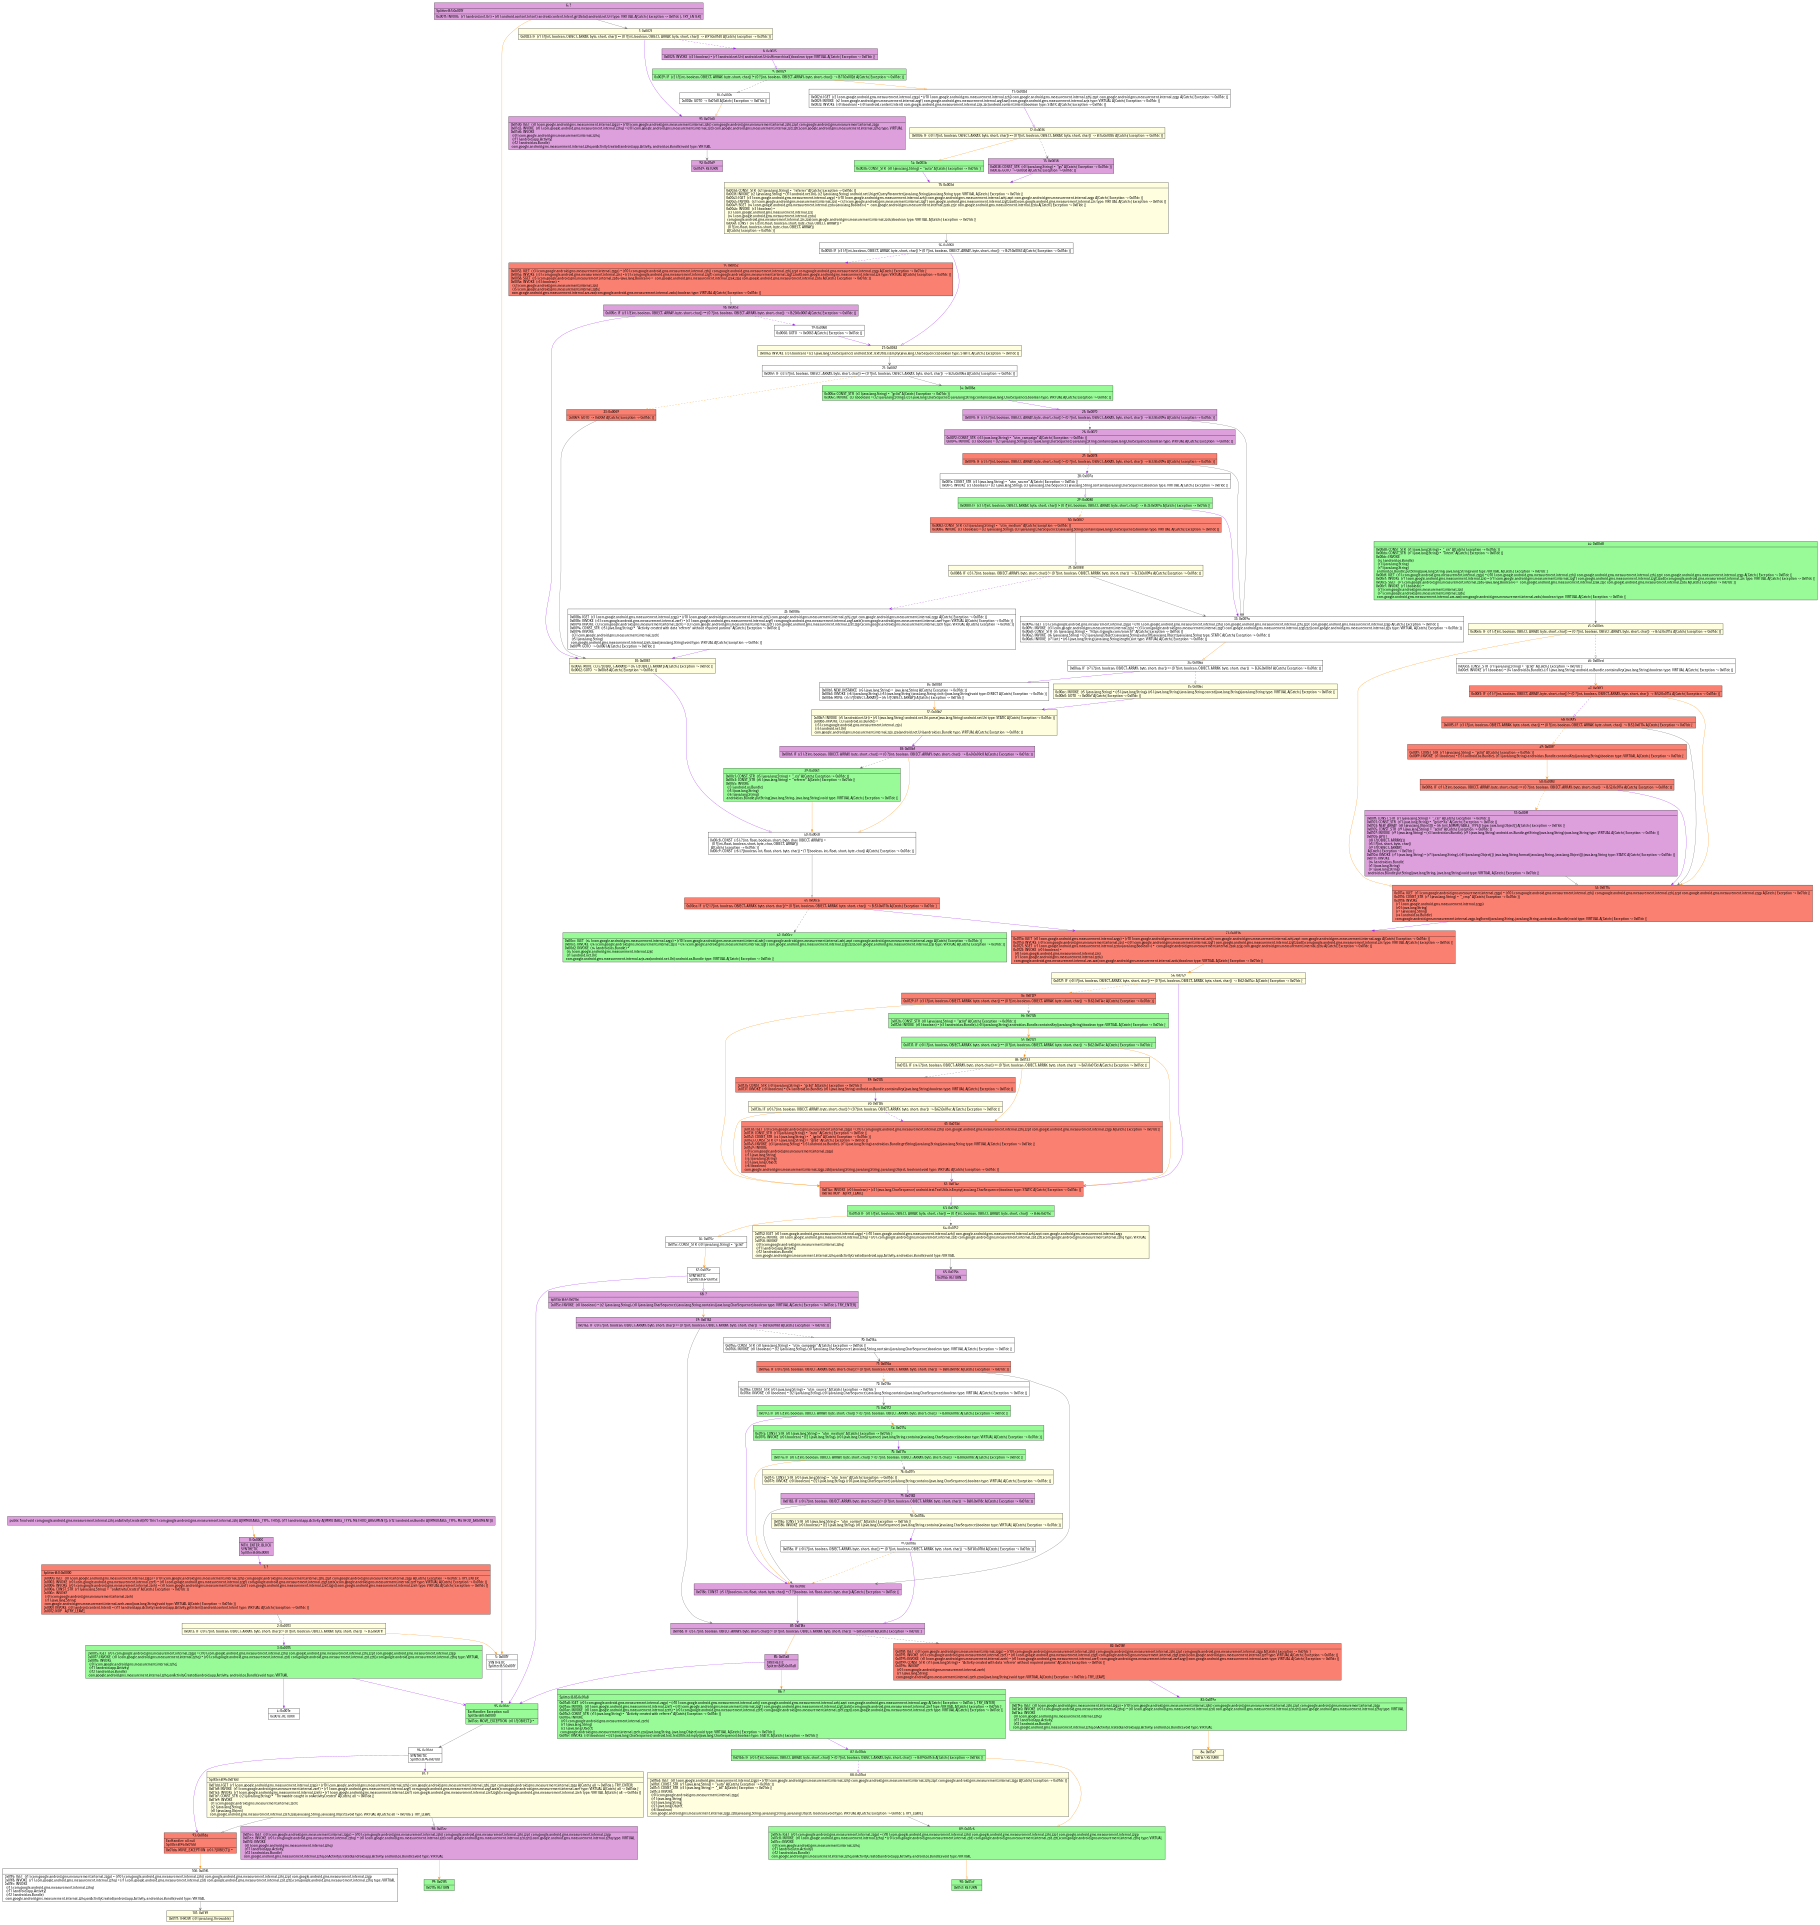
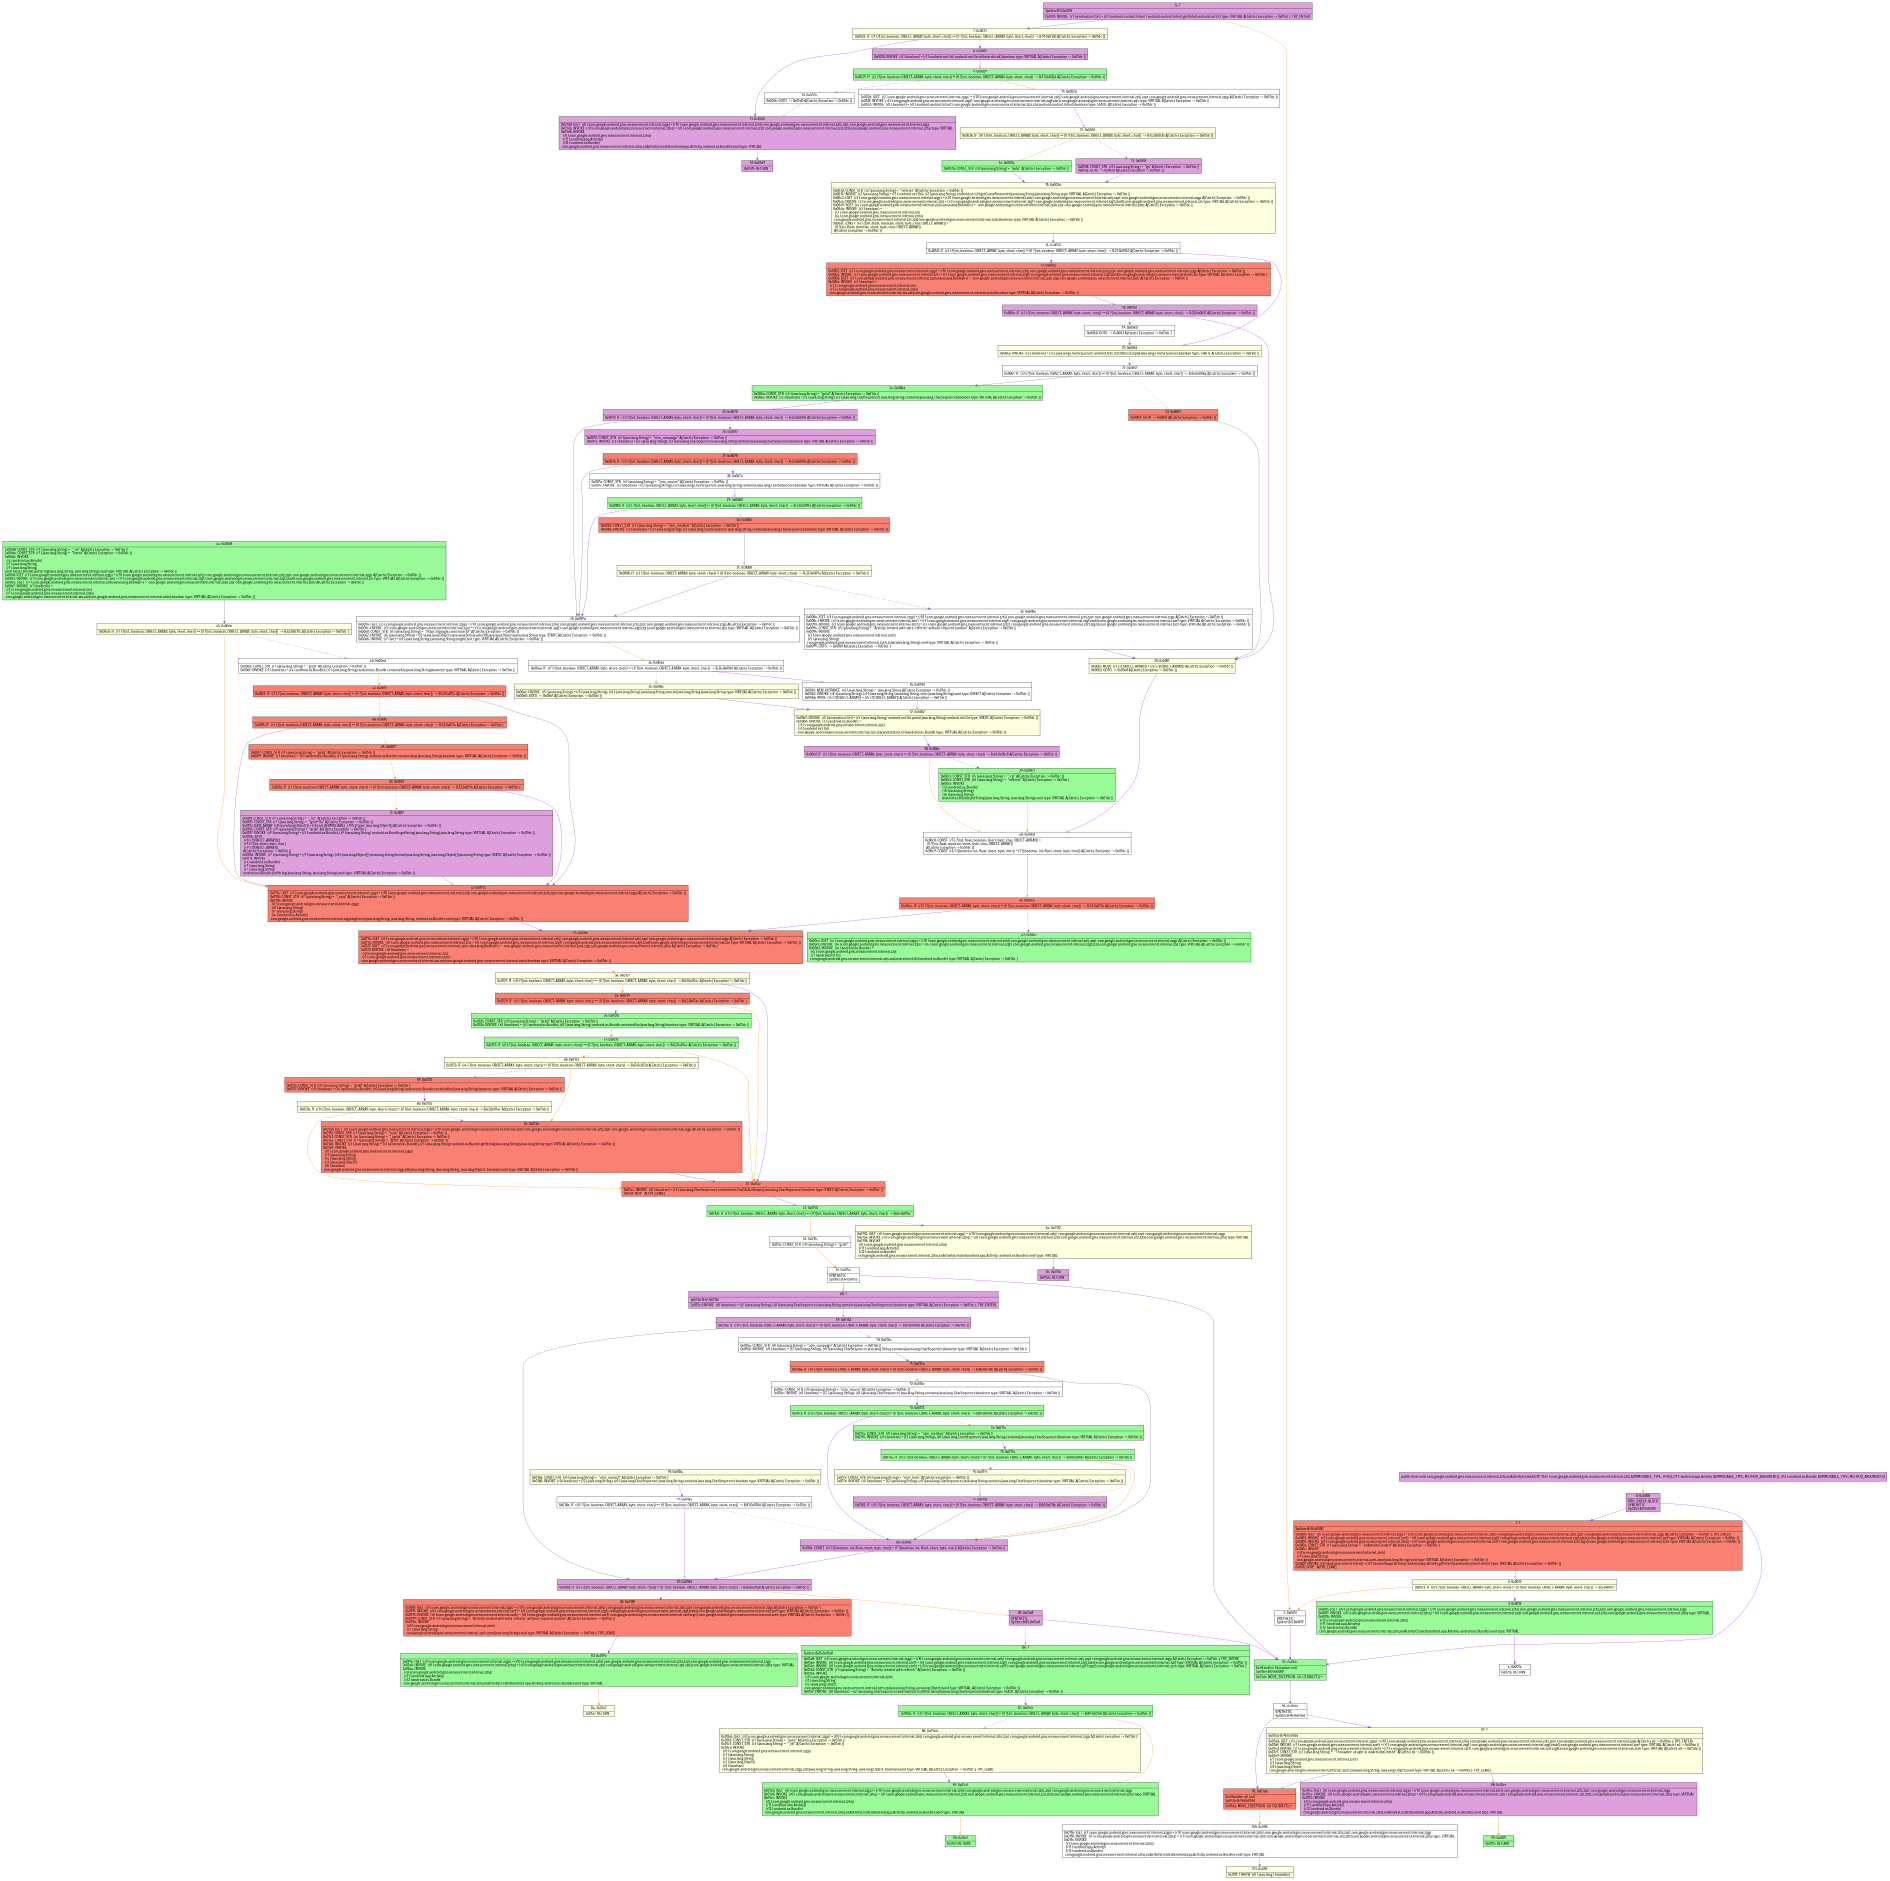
(1703, 782) -> (569, 756)
(912, 1508) -> (1123, 1487)
(408, 1691) -> (1634, 1642)
